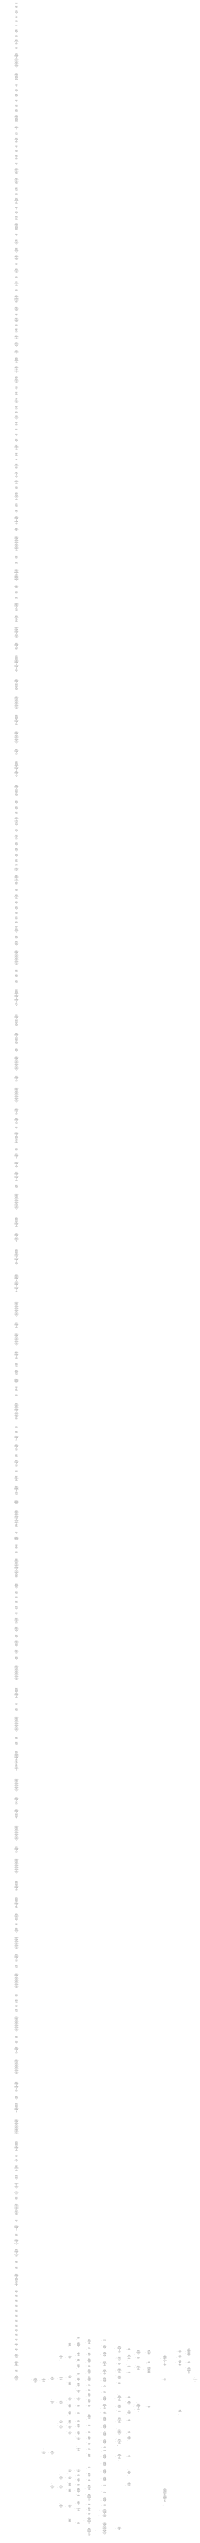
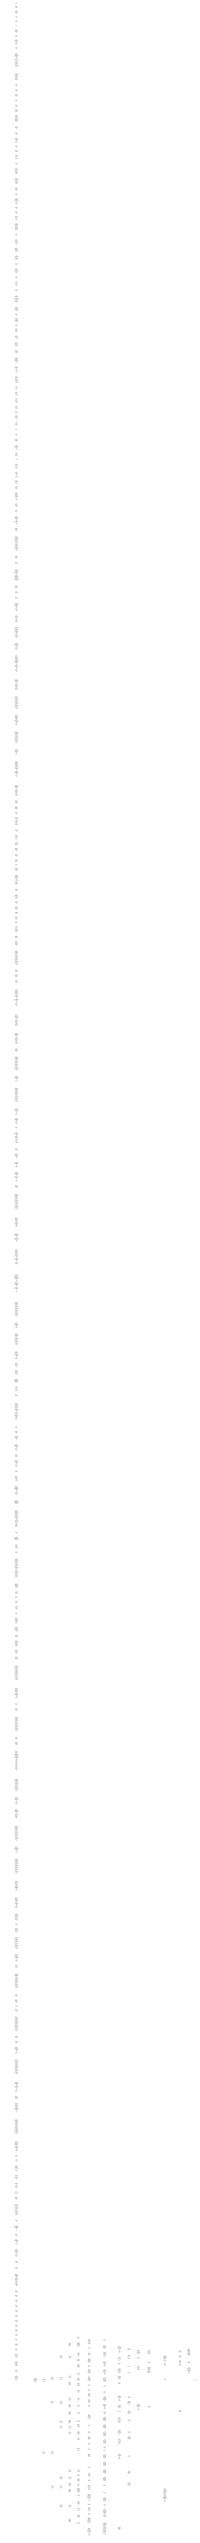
none -> (78, 2516)
